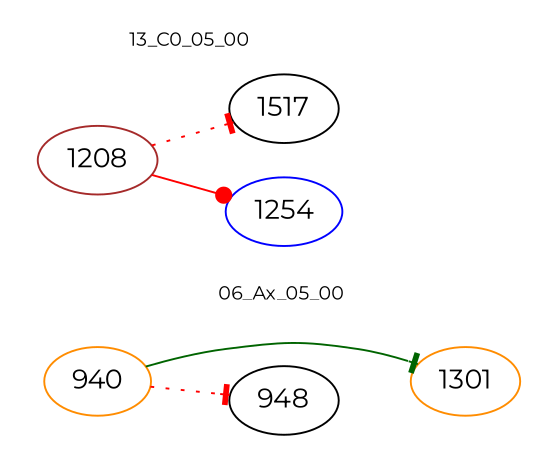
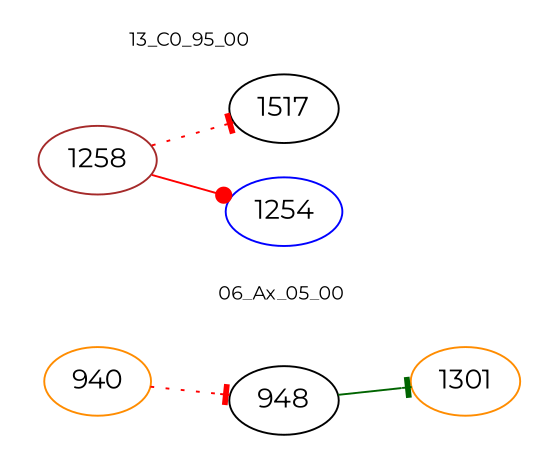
(190, 41) -> (190, 41)
(98, 160) -> (98, 160)
(277, 344) -> (370, 391)
